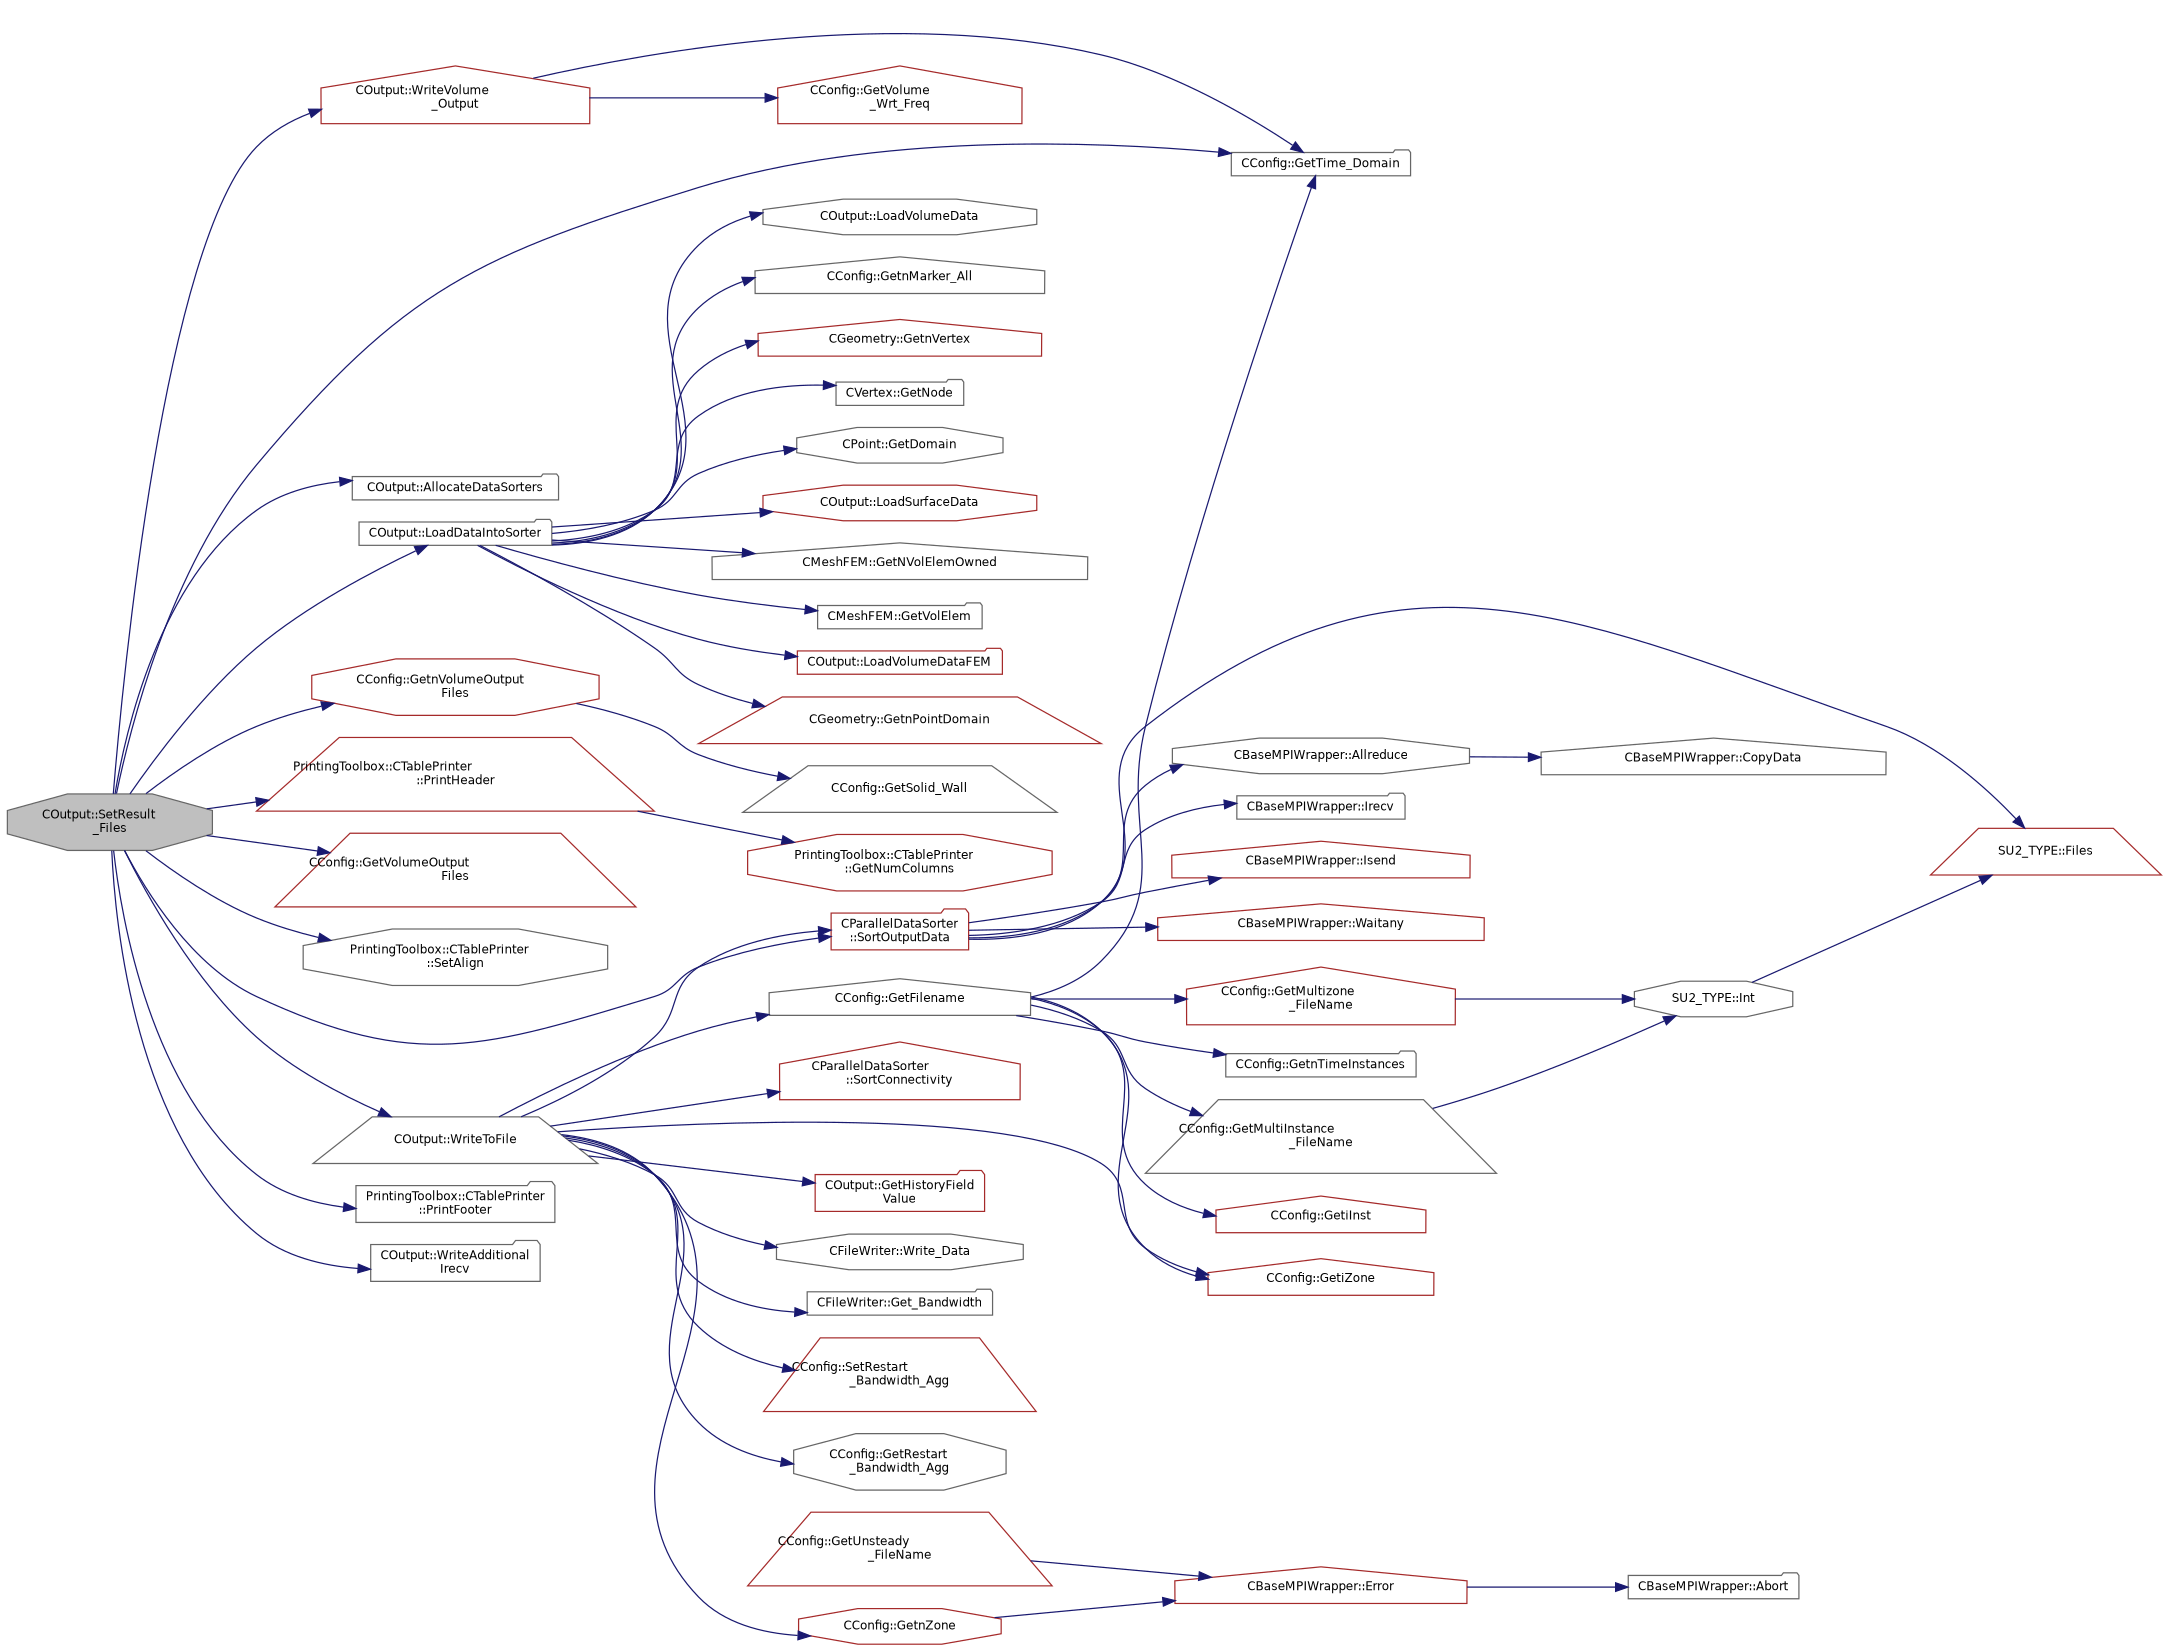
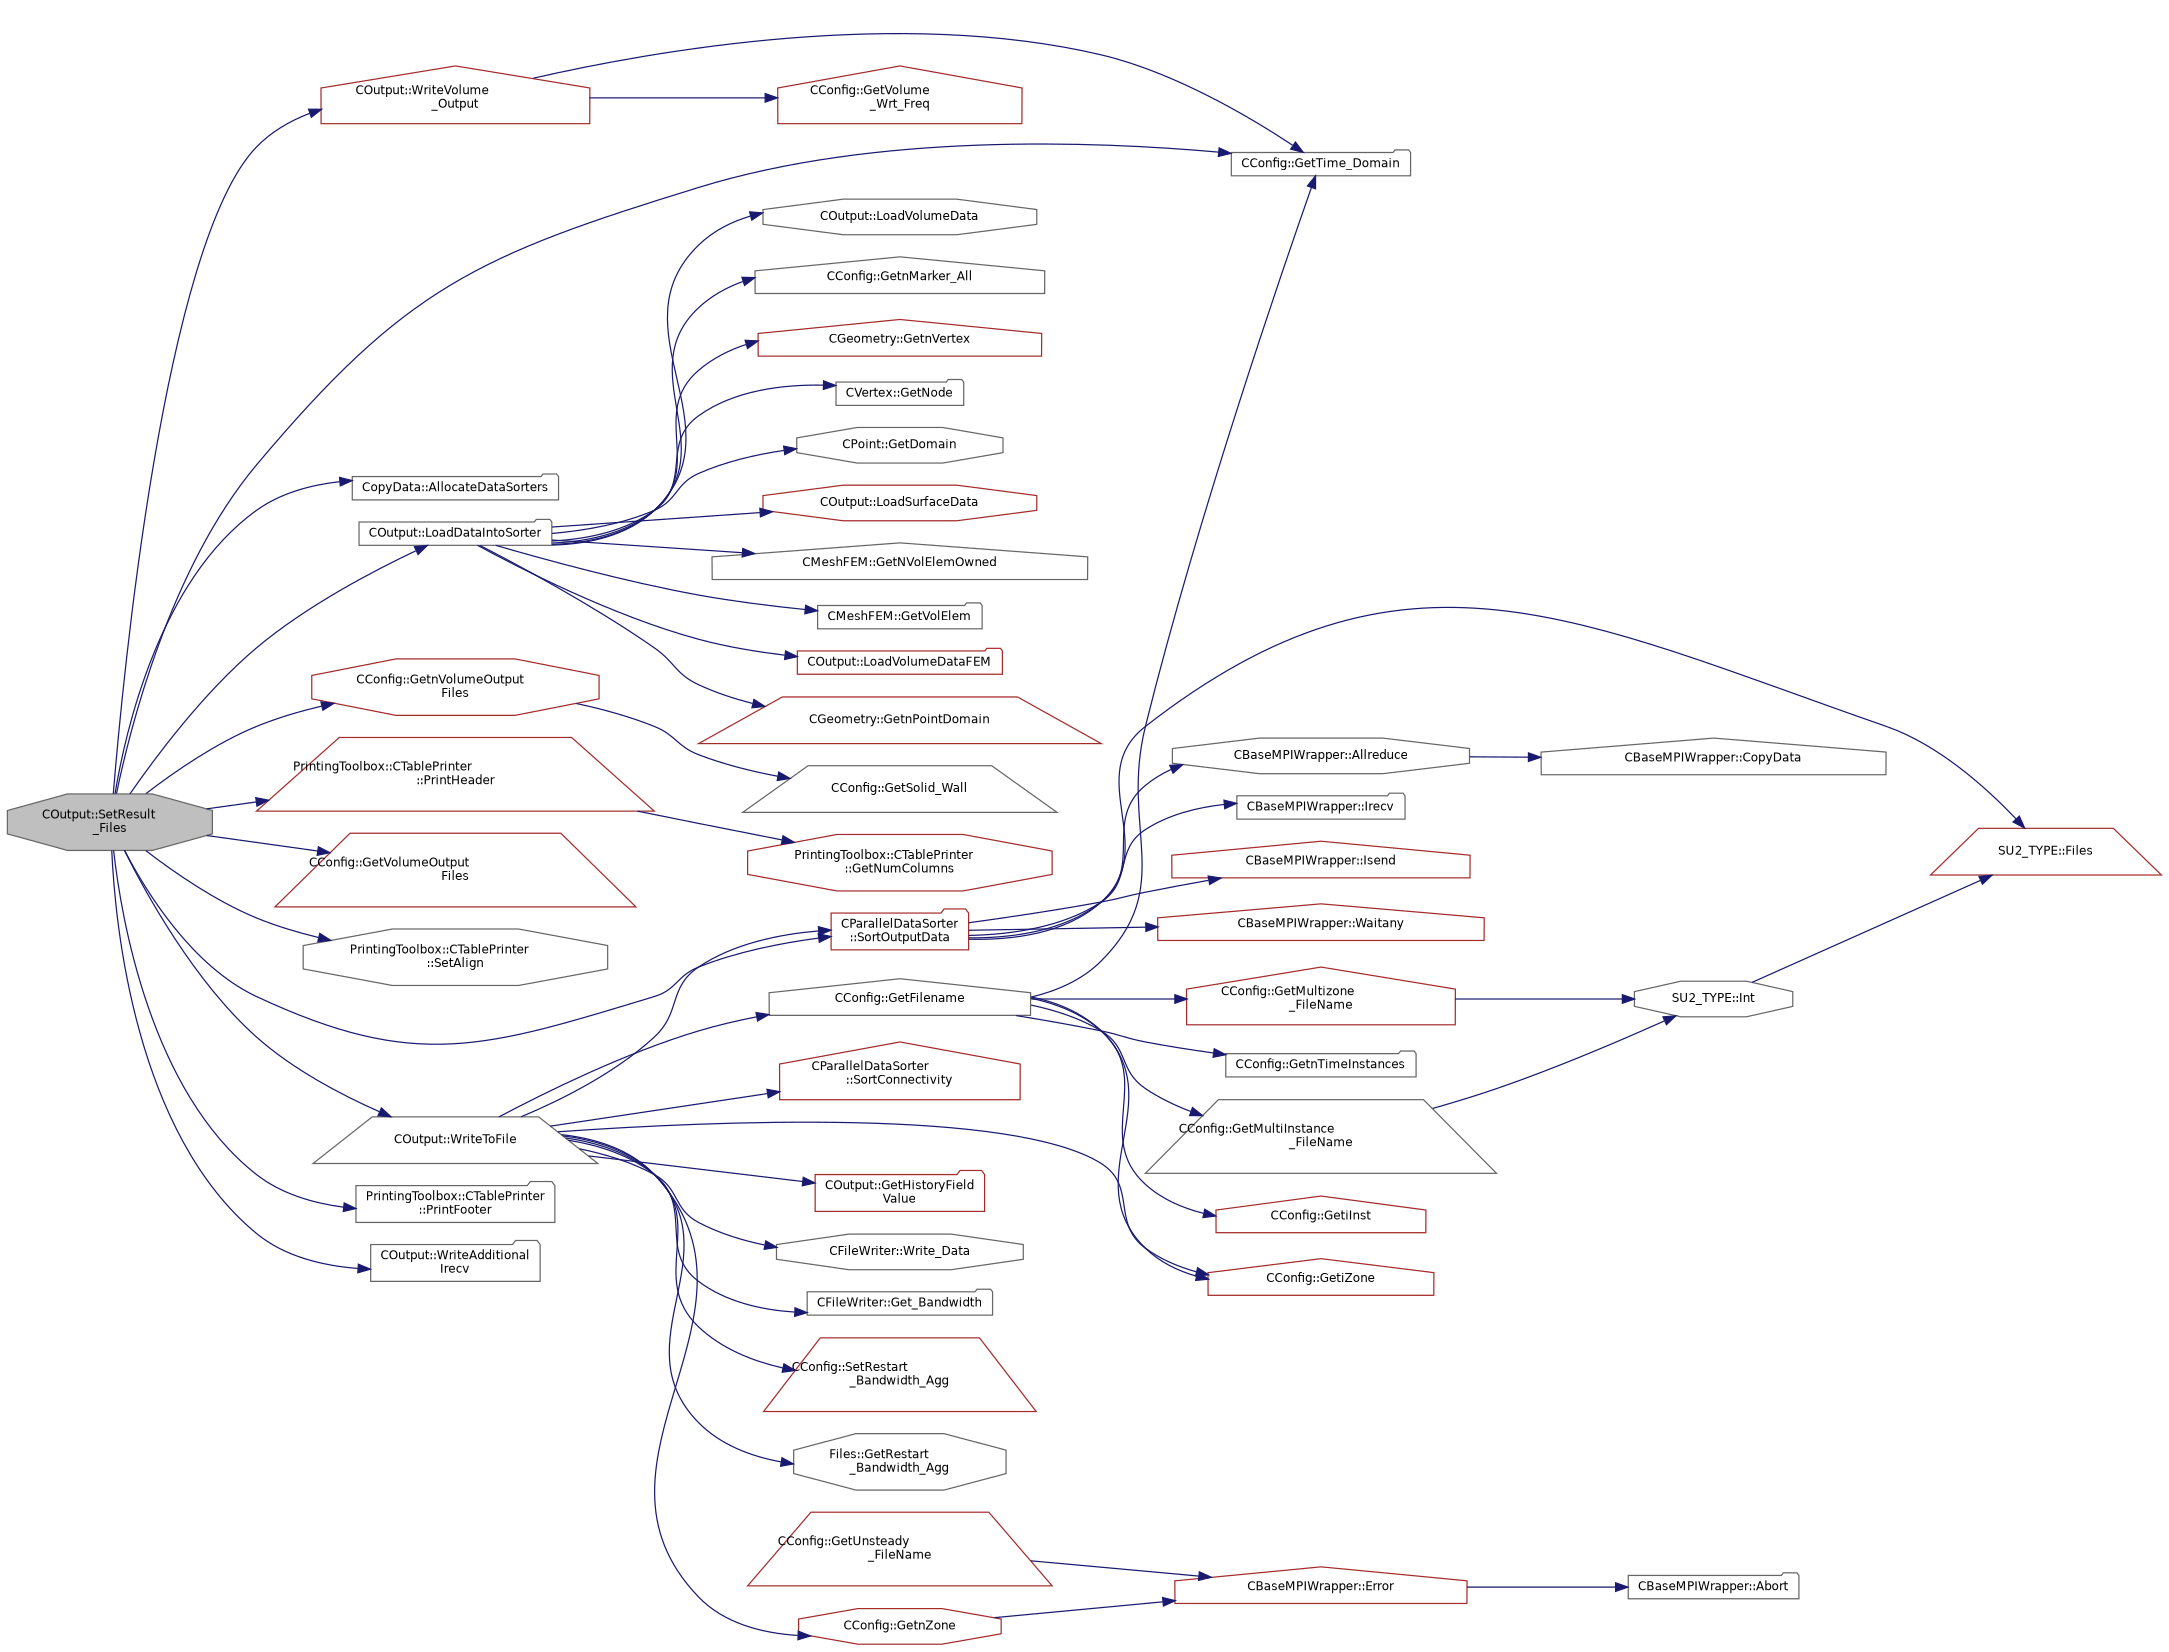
(455, 488) -> (455, 488)
(900, 1462) -> (900, 1462)
